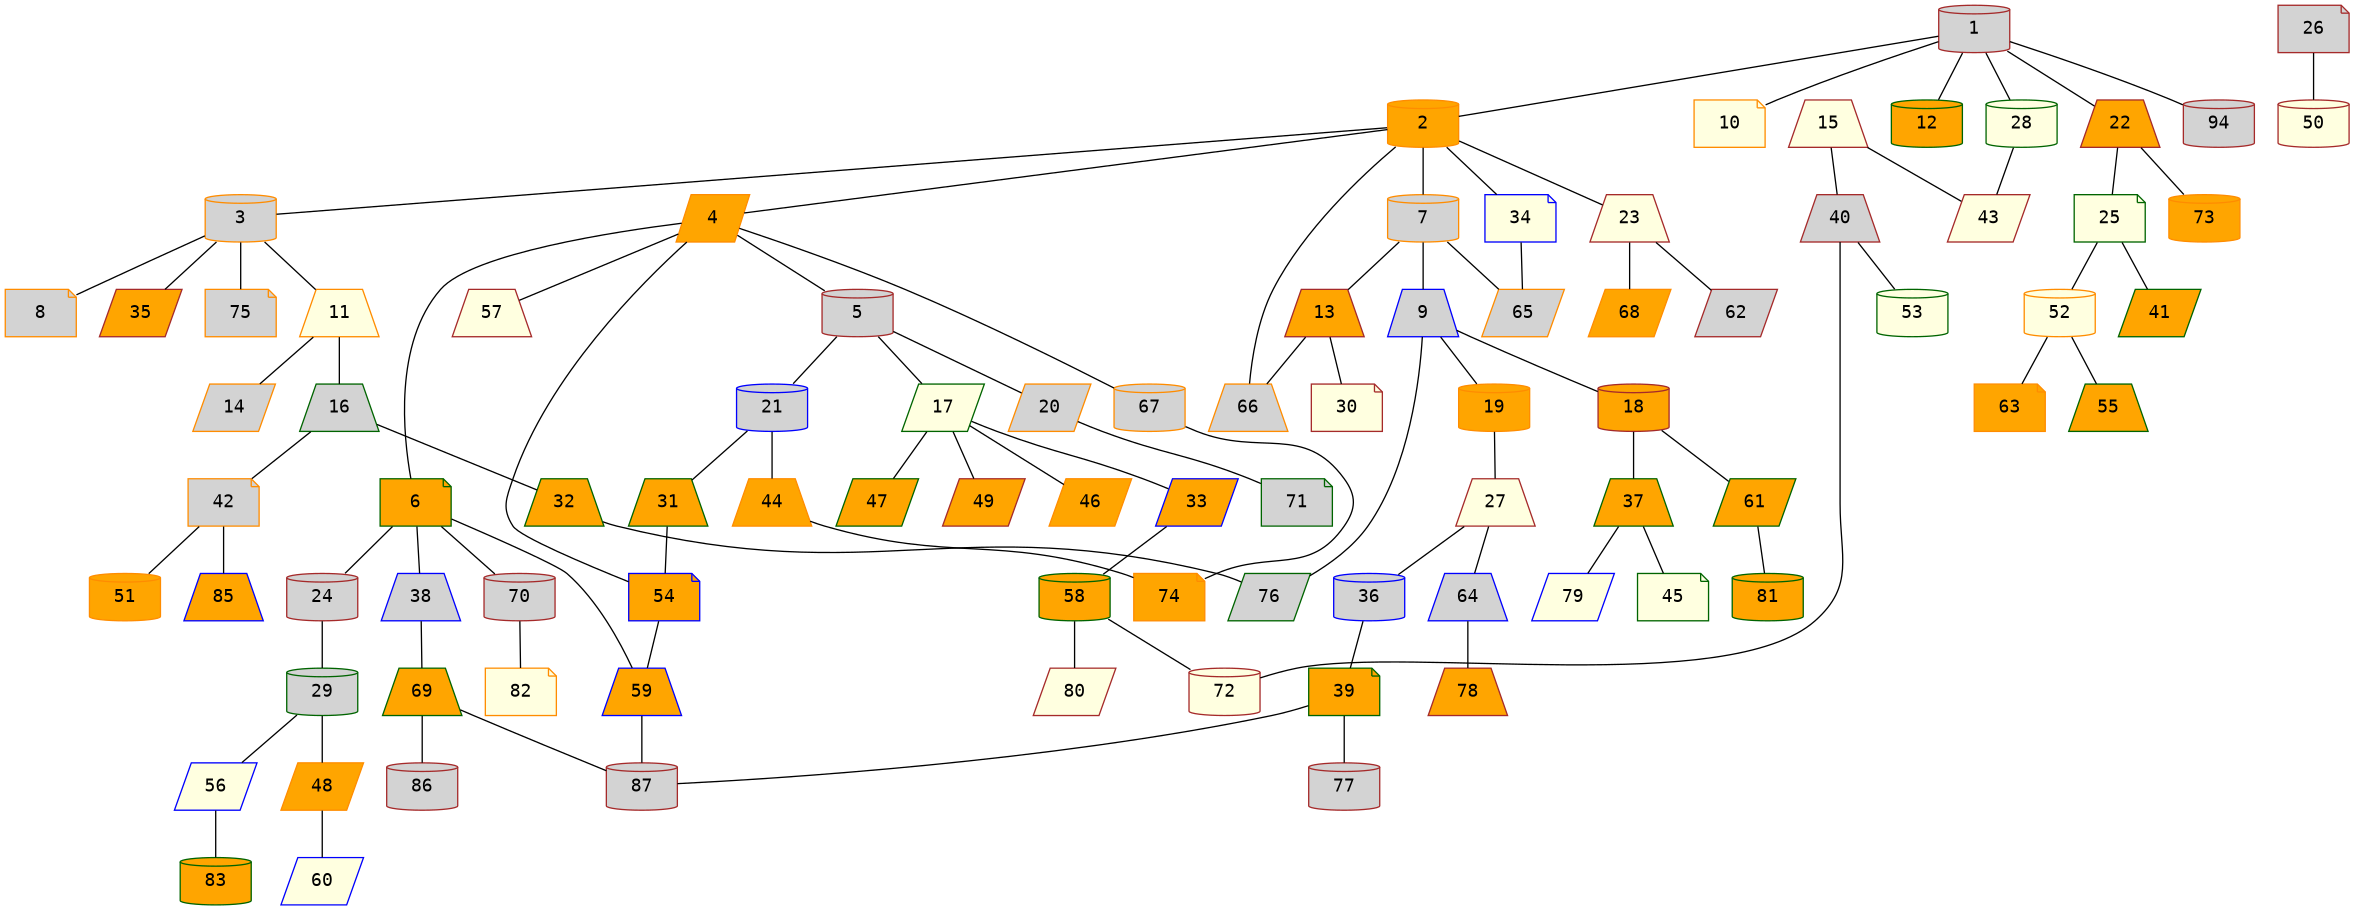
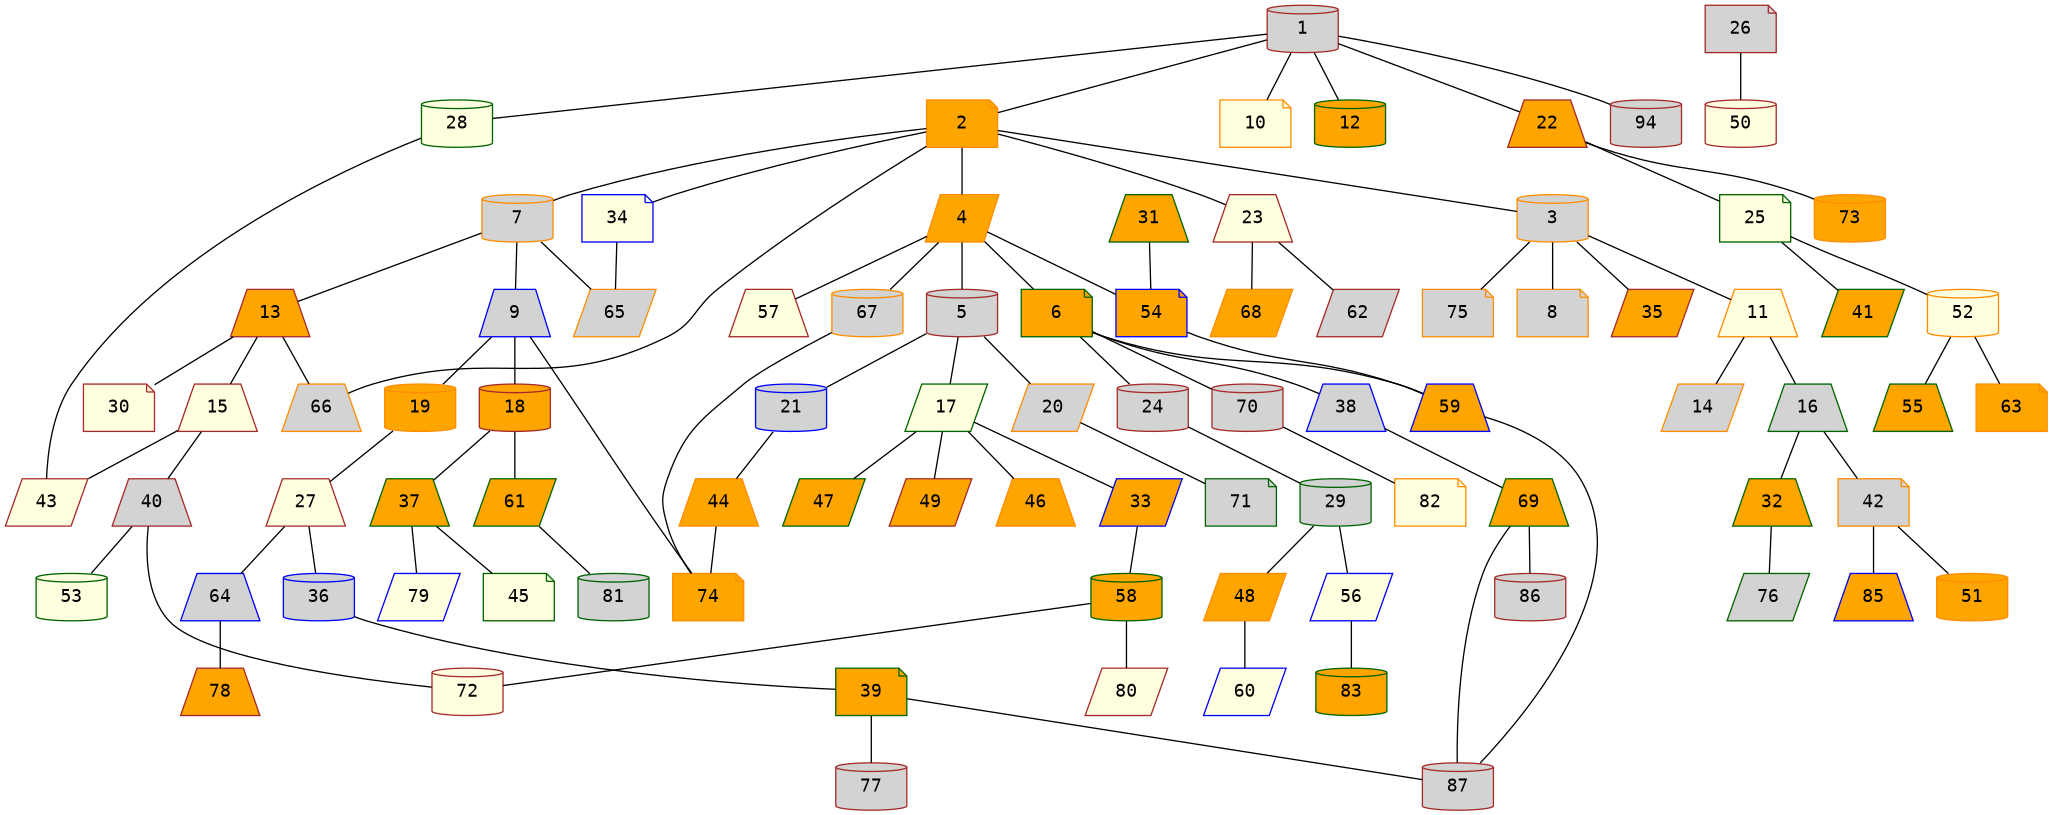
(1423, 124) -> (962, 124)
none -> (244, 361)
(720, 455) -> none
(1396, 472) -> (610, 456)
(1090, 502) -> (1036, 502)
(1768, 597) -> (614, 597)
